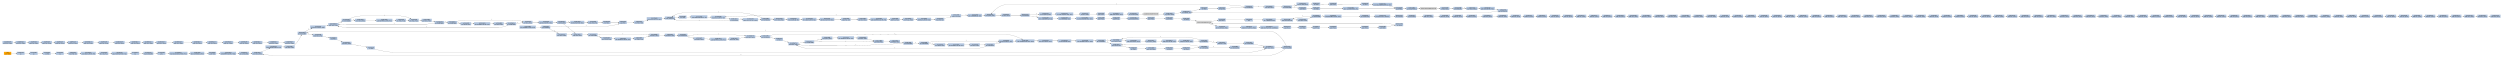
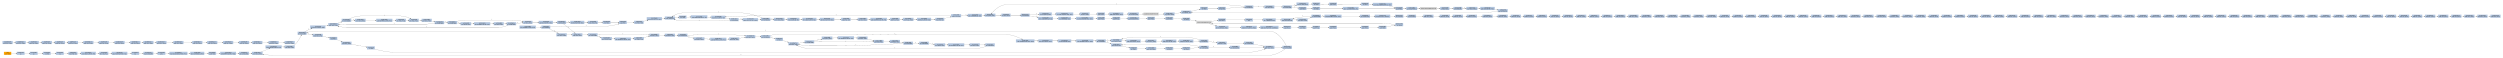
(1006, 41) -> none
